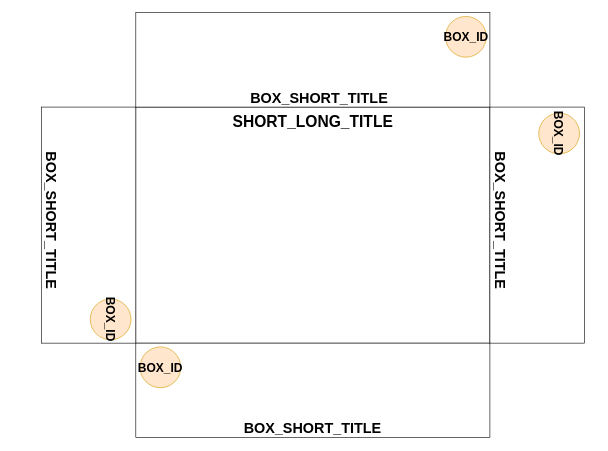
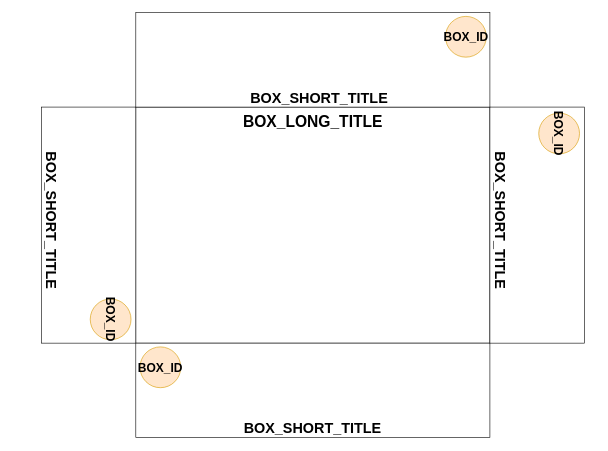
(313, 122) -> (313, 122)
